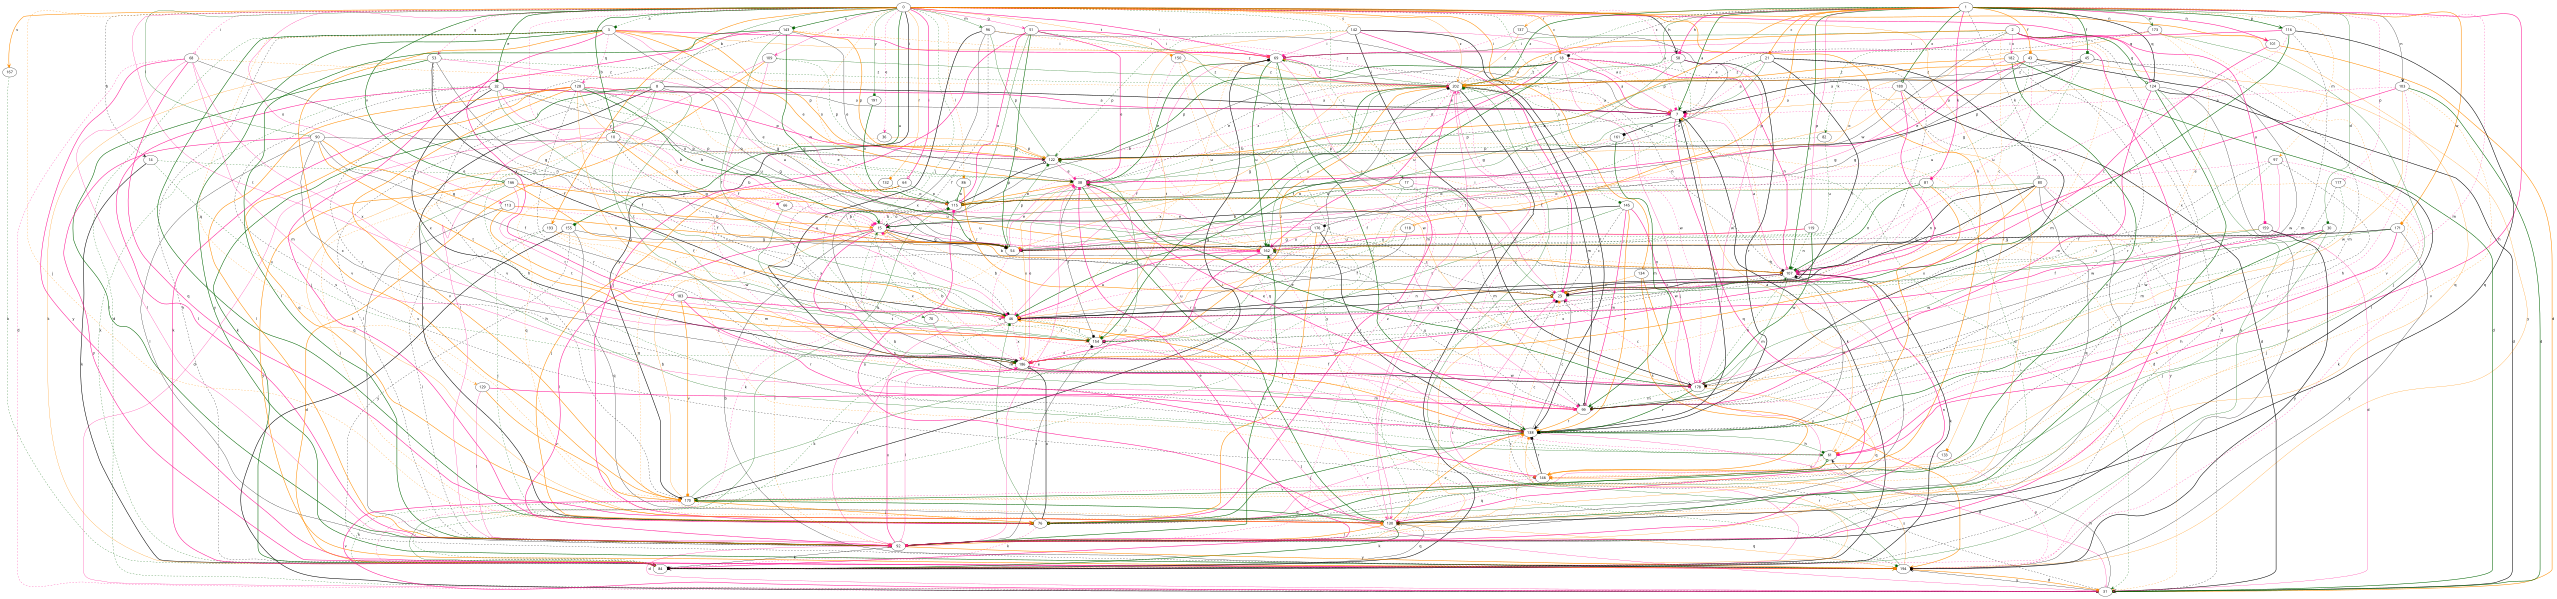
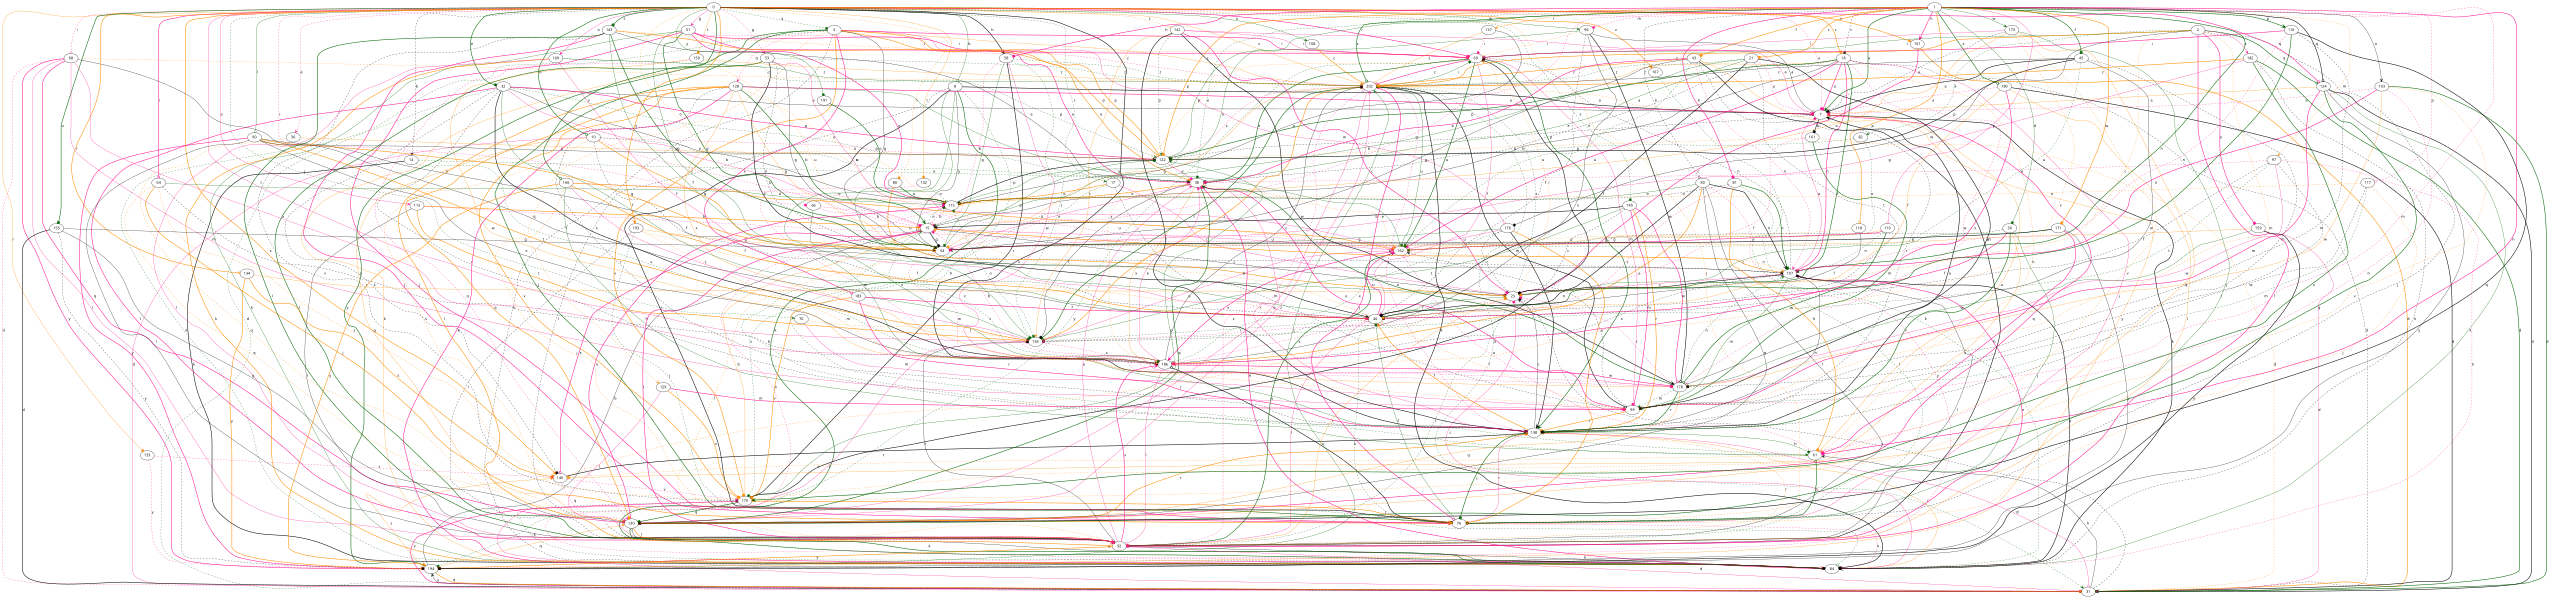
none -> (1761, 10)
none -> (1312, 44)
(1553, 89) -> (1665, 139)
